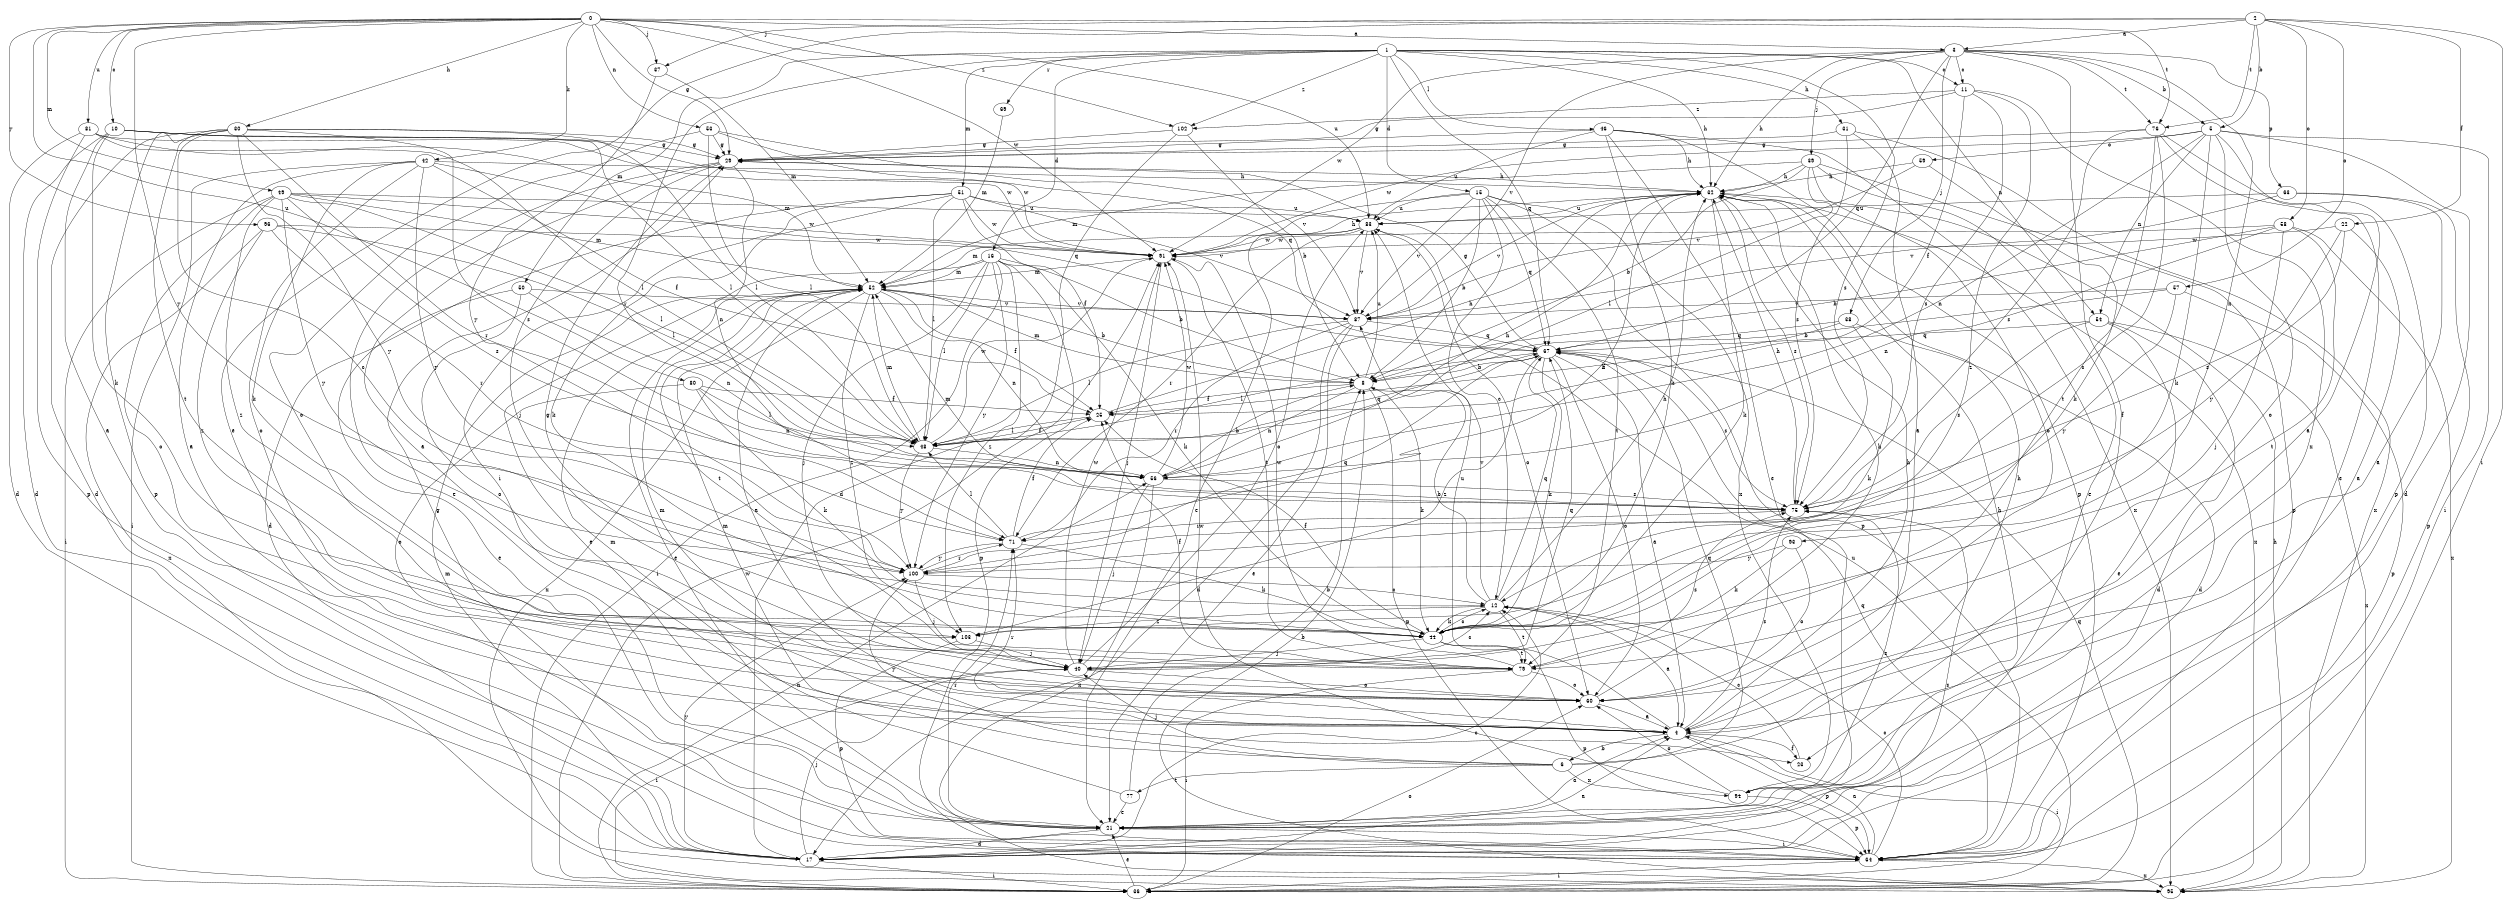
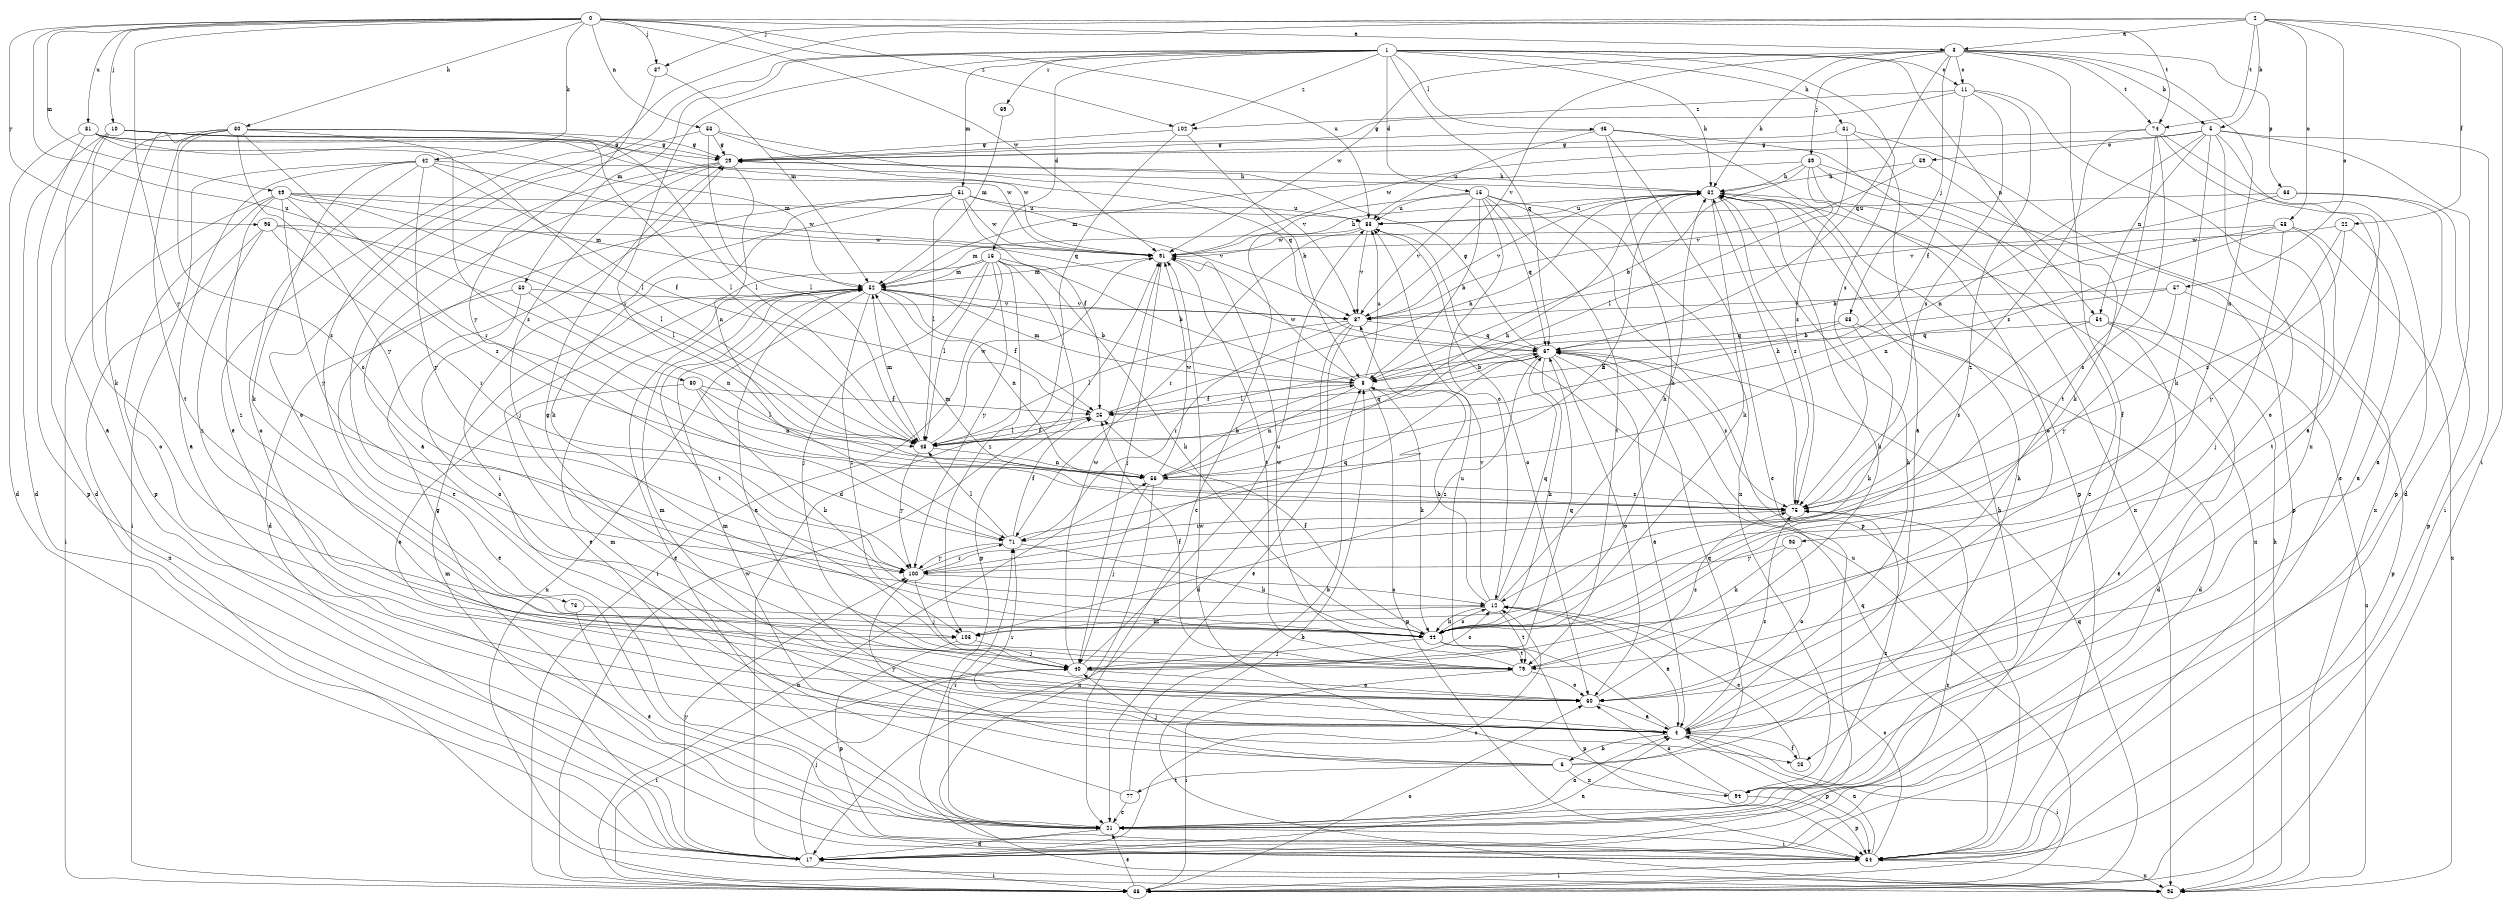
(114, 70) -> (114, 70)
(666, 89) -> (406, 142)
(2156, 129) -> (2156, 129)
(1683, 148) -> none
(1263, 238) -> (1272, 308)
(1279, 447) -> (1279, 447)
none -> (574, 606)
